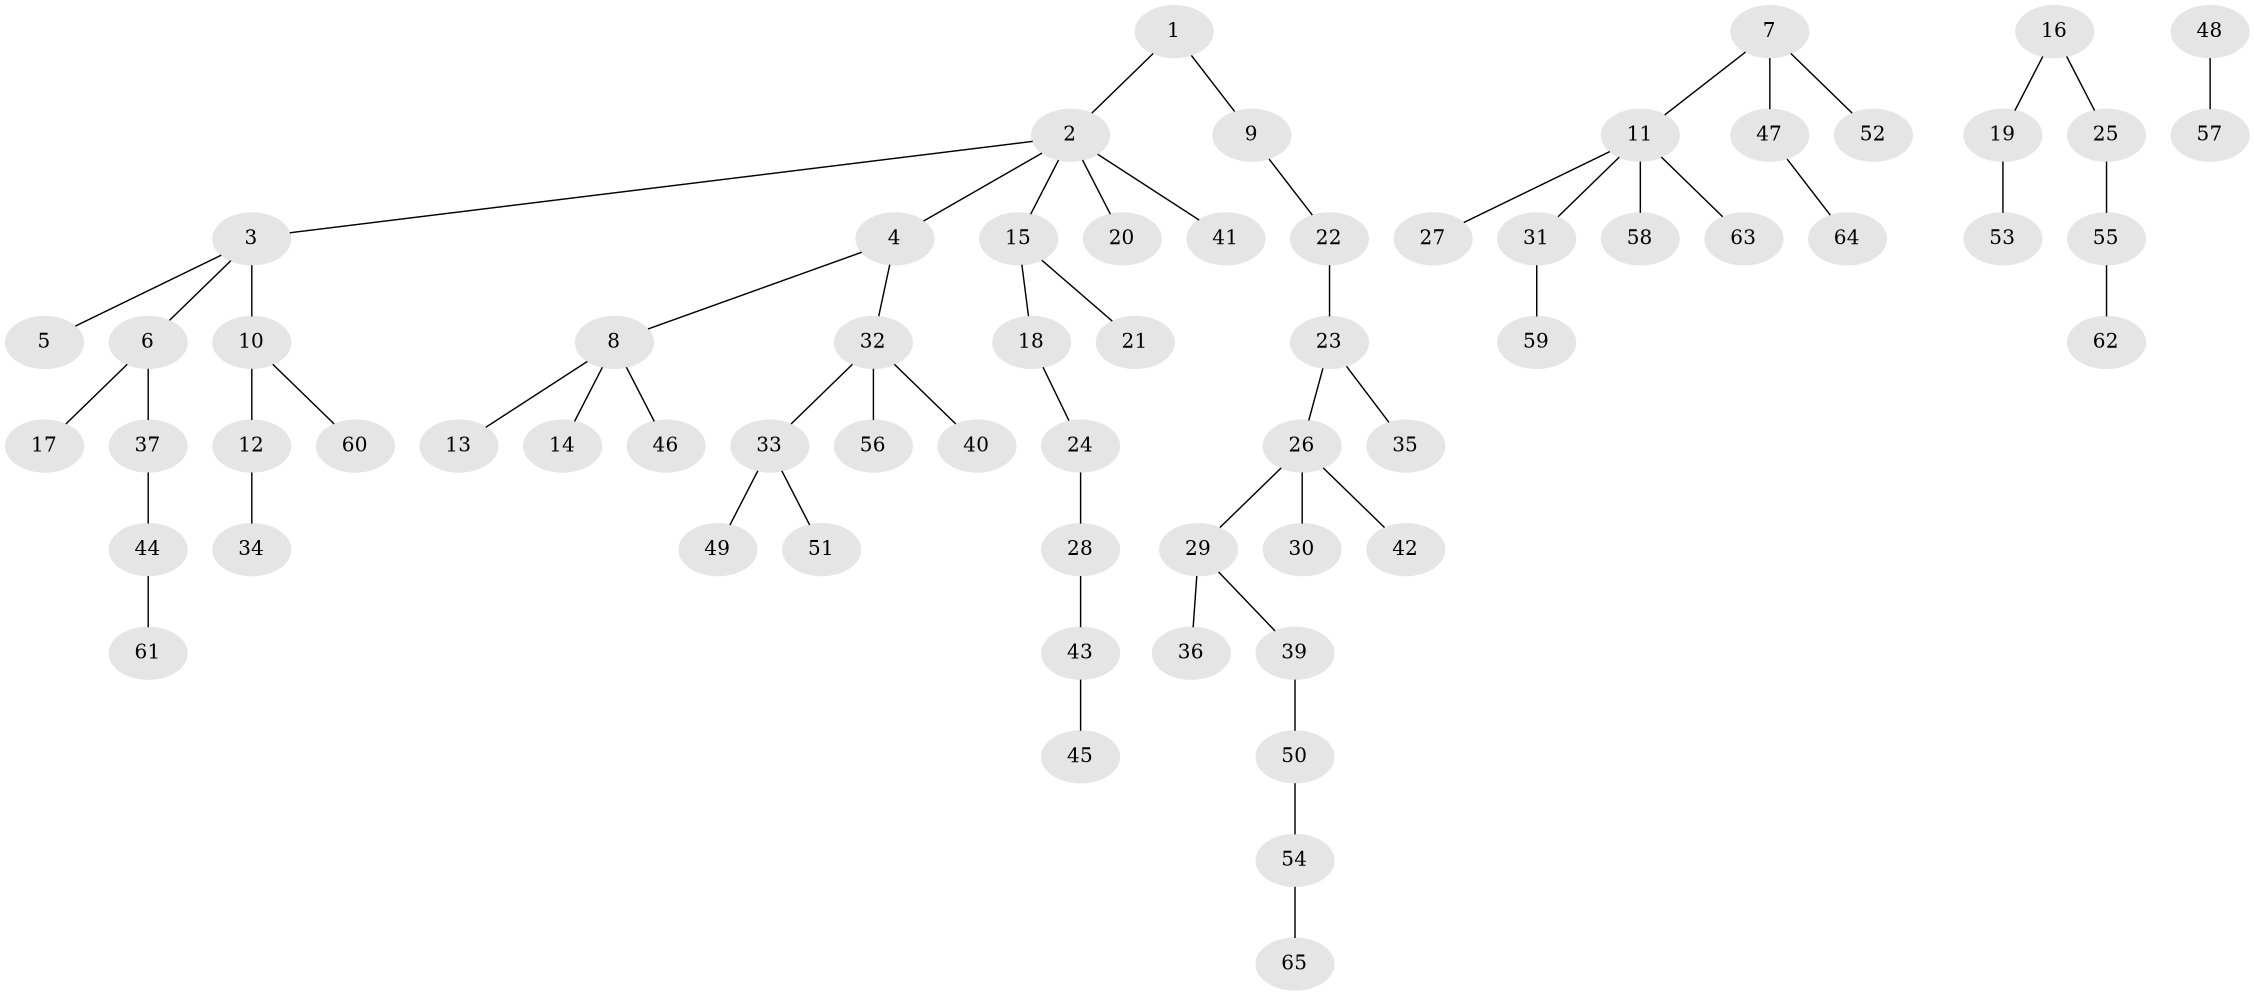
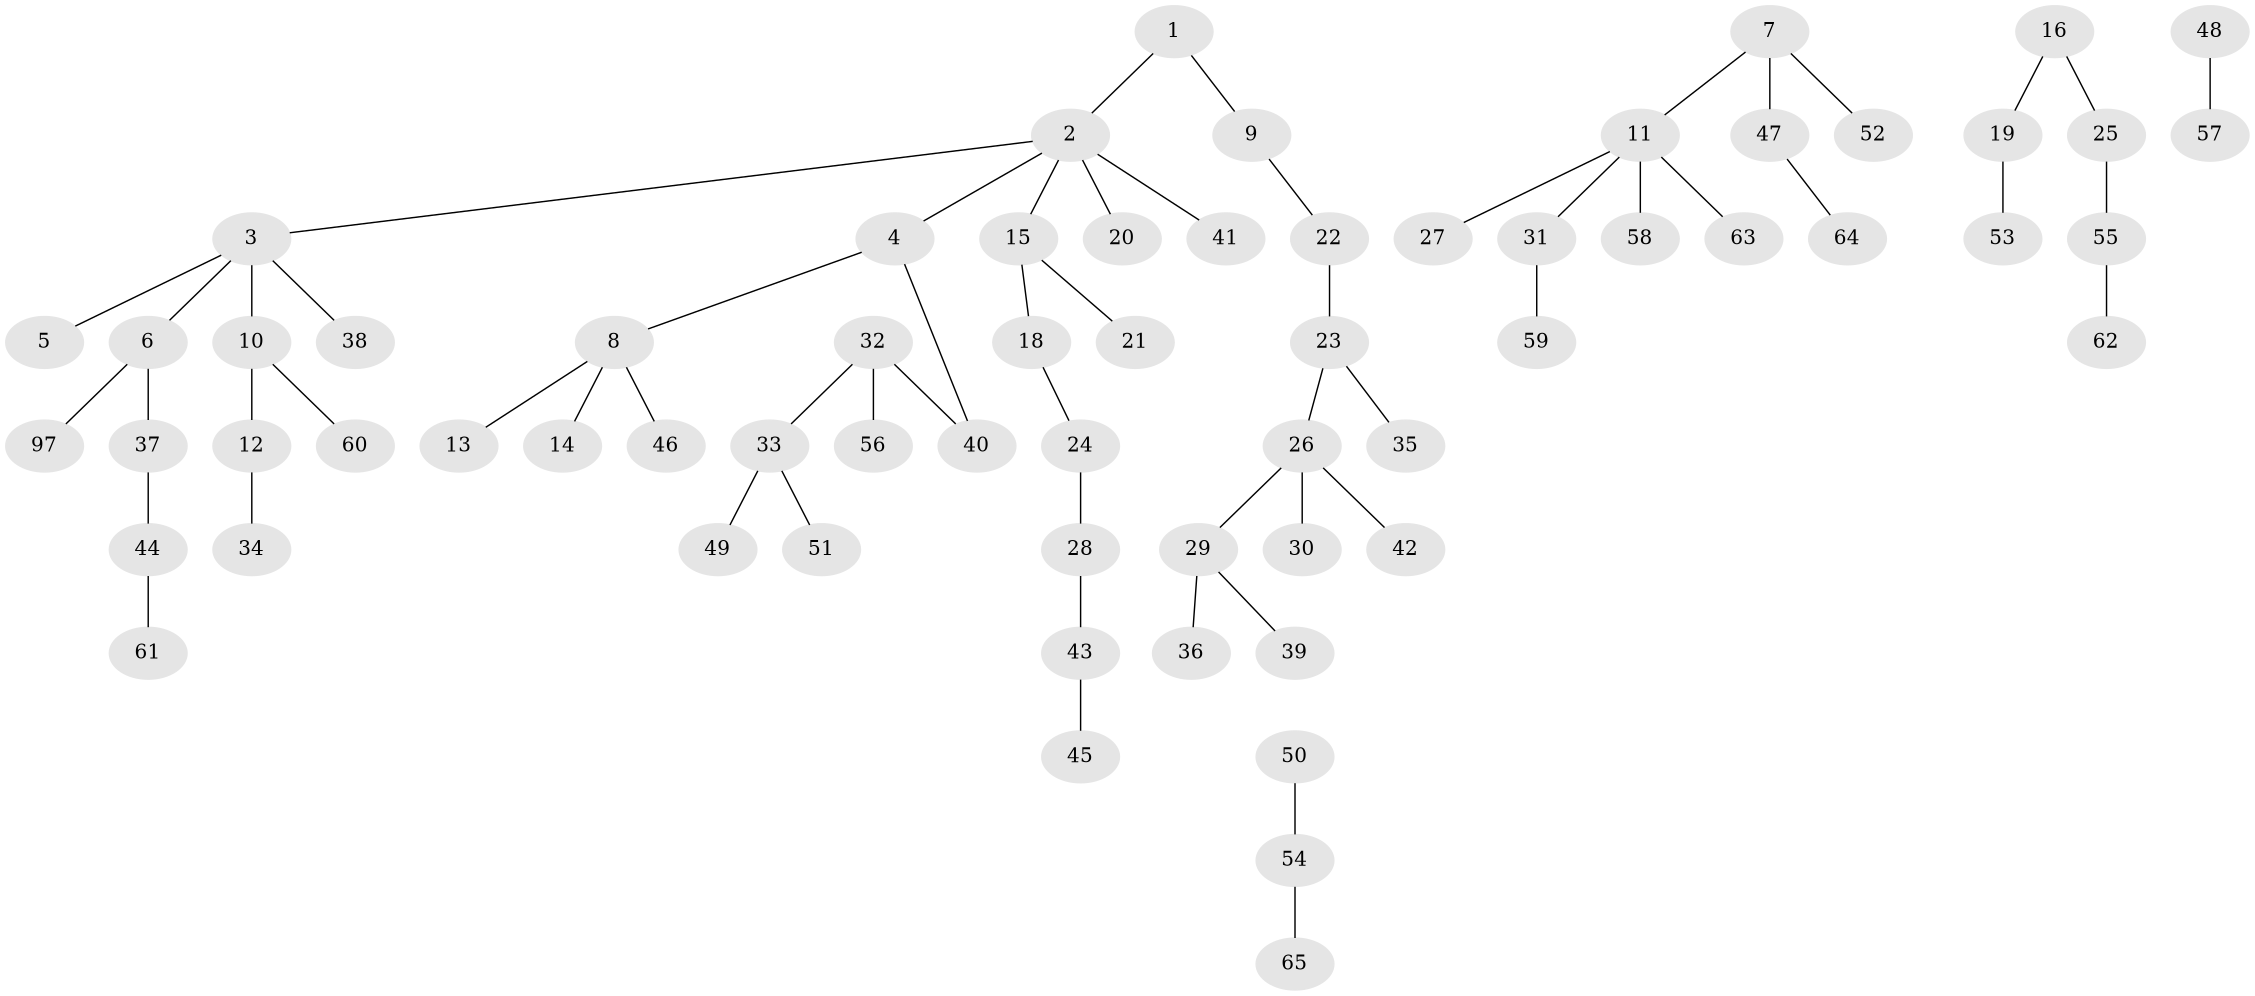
(884, 290) -> (936, 343)
none -> (355, 342)
(45, 446) -> (45, 446)
(1295, 705) -> none
